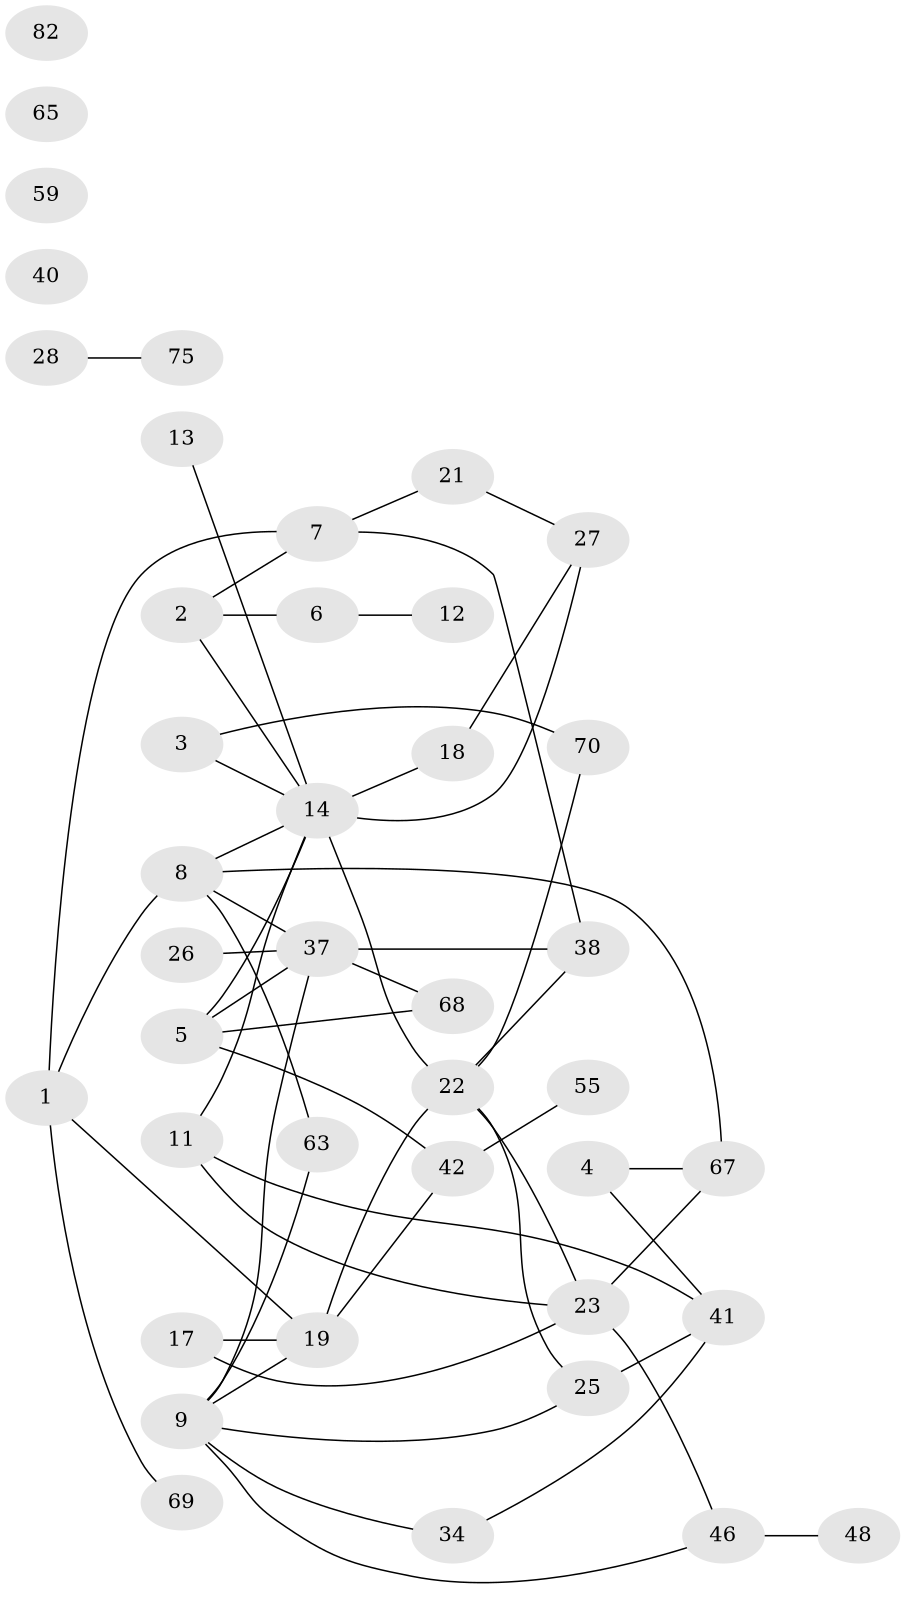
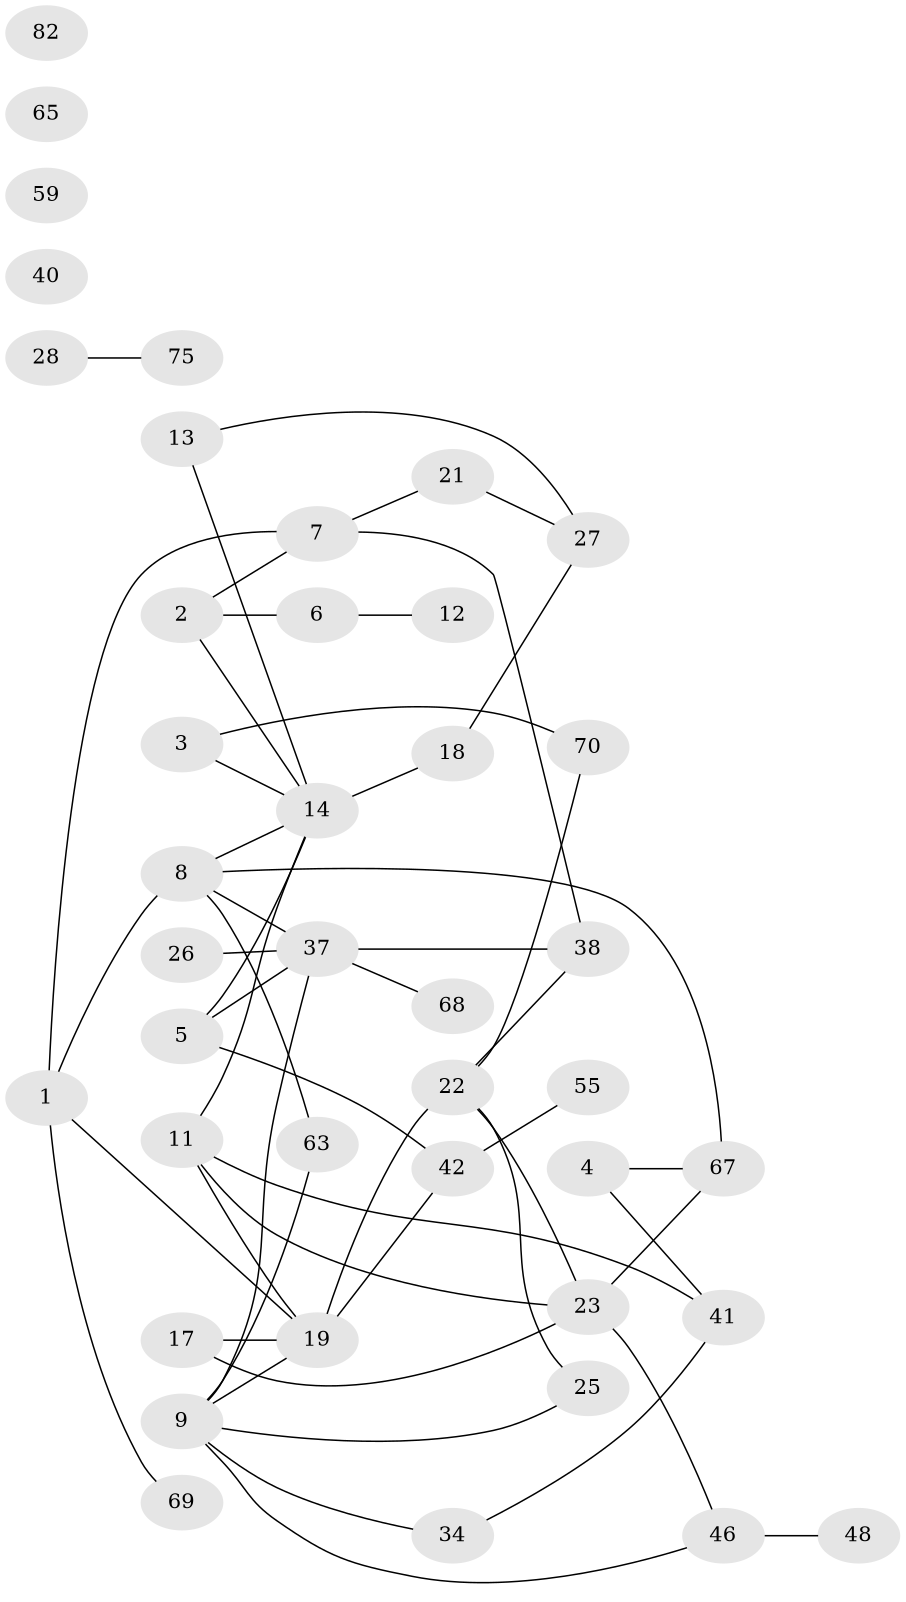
(522, 751) -> (414, 415)
(375, 960) -> none
(317, 1021) -> none
none -> (244, 1243)
(656, 1353) -> none
